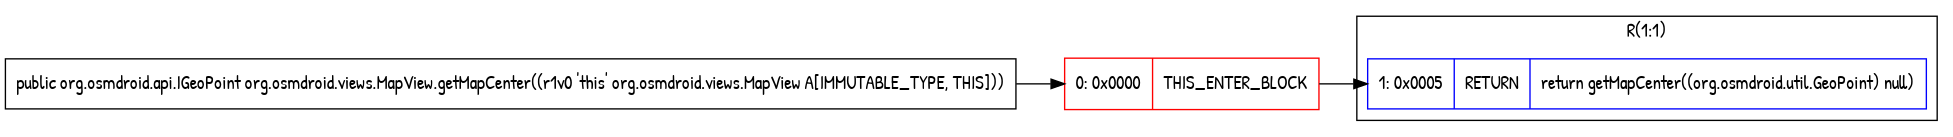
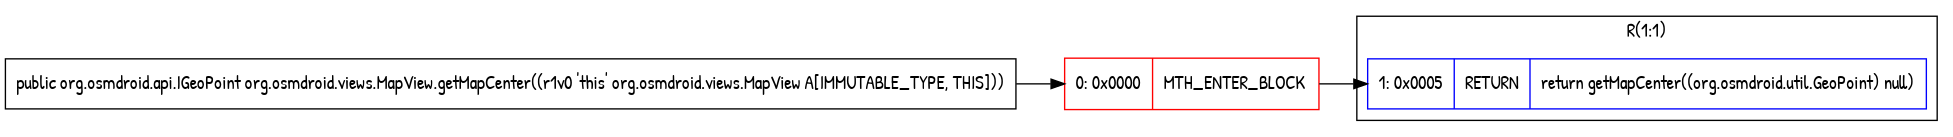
(1236, 83) -> (1235, 83)
